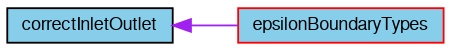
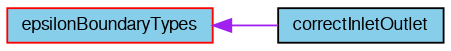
(215, 25) -> (255, 25)
